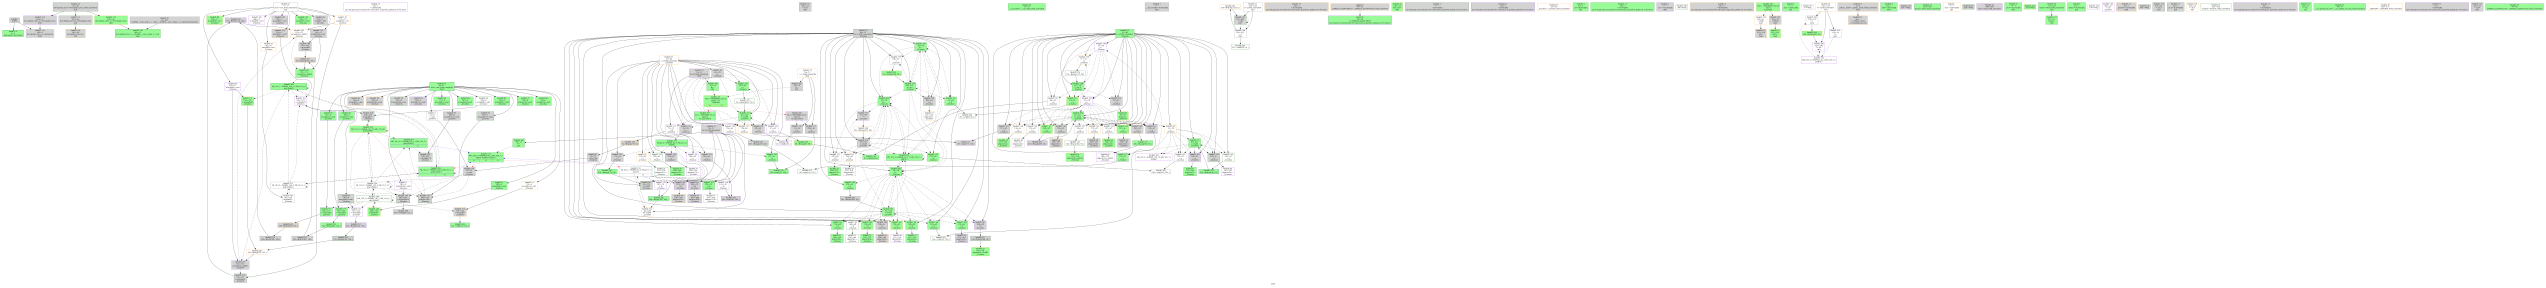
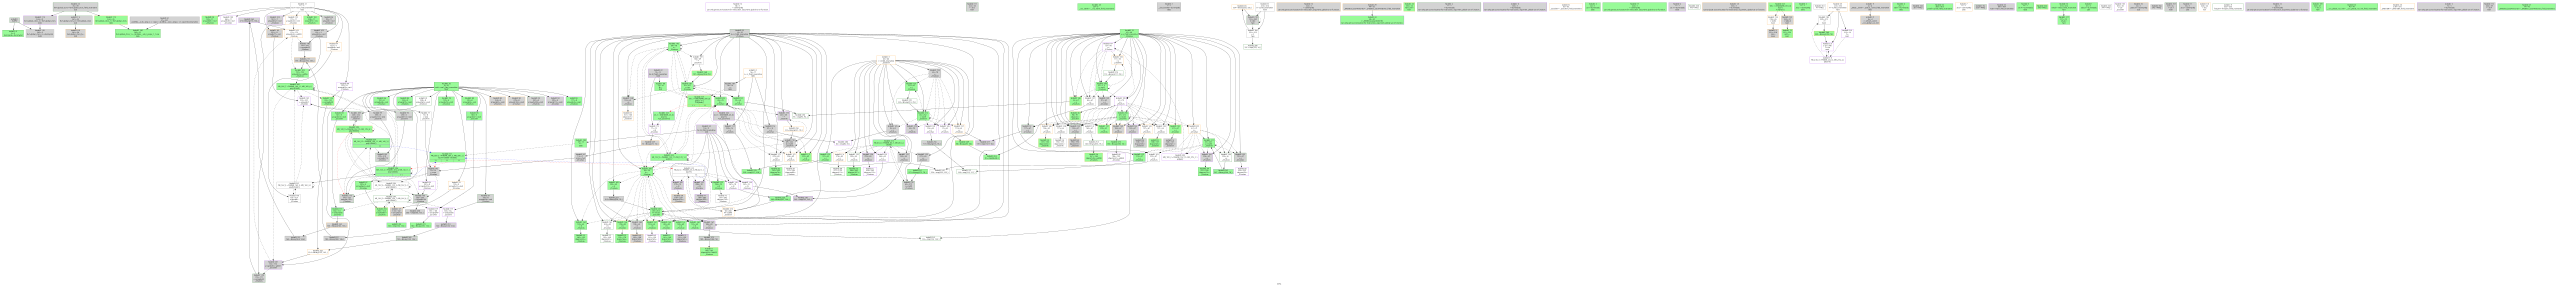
(1037, 143) -> none
(341, 212) -> (433, 212)
